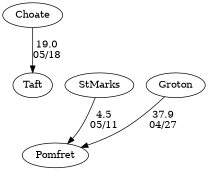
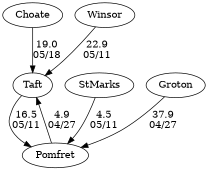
none -> (105, 15)
none -> (9, 121)
none -> (45, 124)
